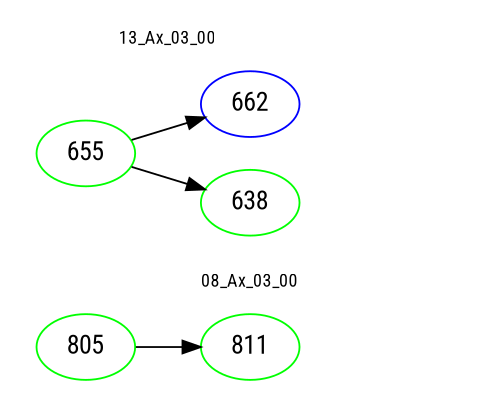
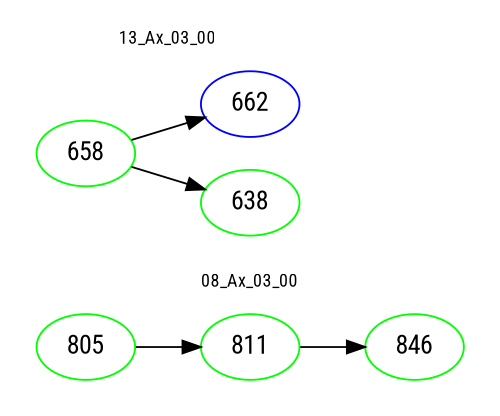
(86, 153) -> (86, 153)
none -> (415, 347)
